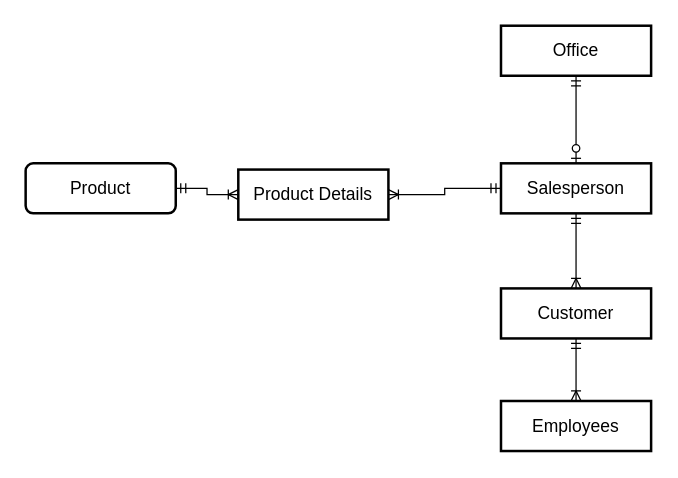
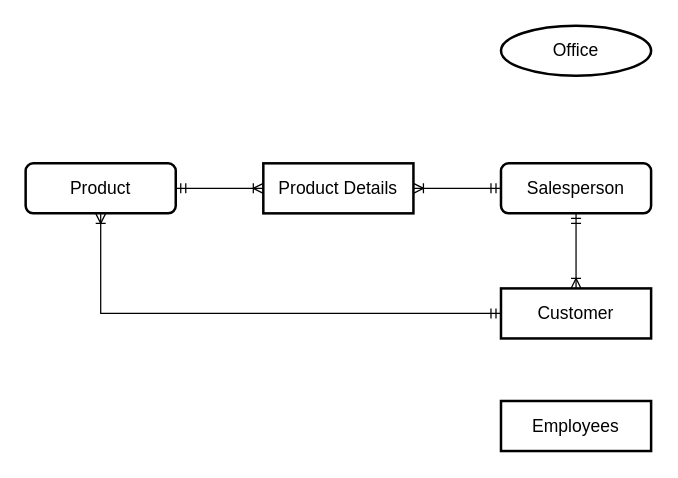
(576, 51) -> (576, 51)
(576, 120) -> none
(576, 188) -> (576, 188)
(313, 194) -> (338, 188)
(576, 368) -> (251, 313)
